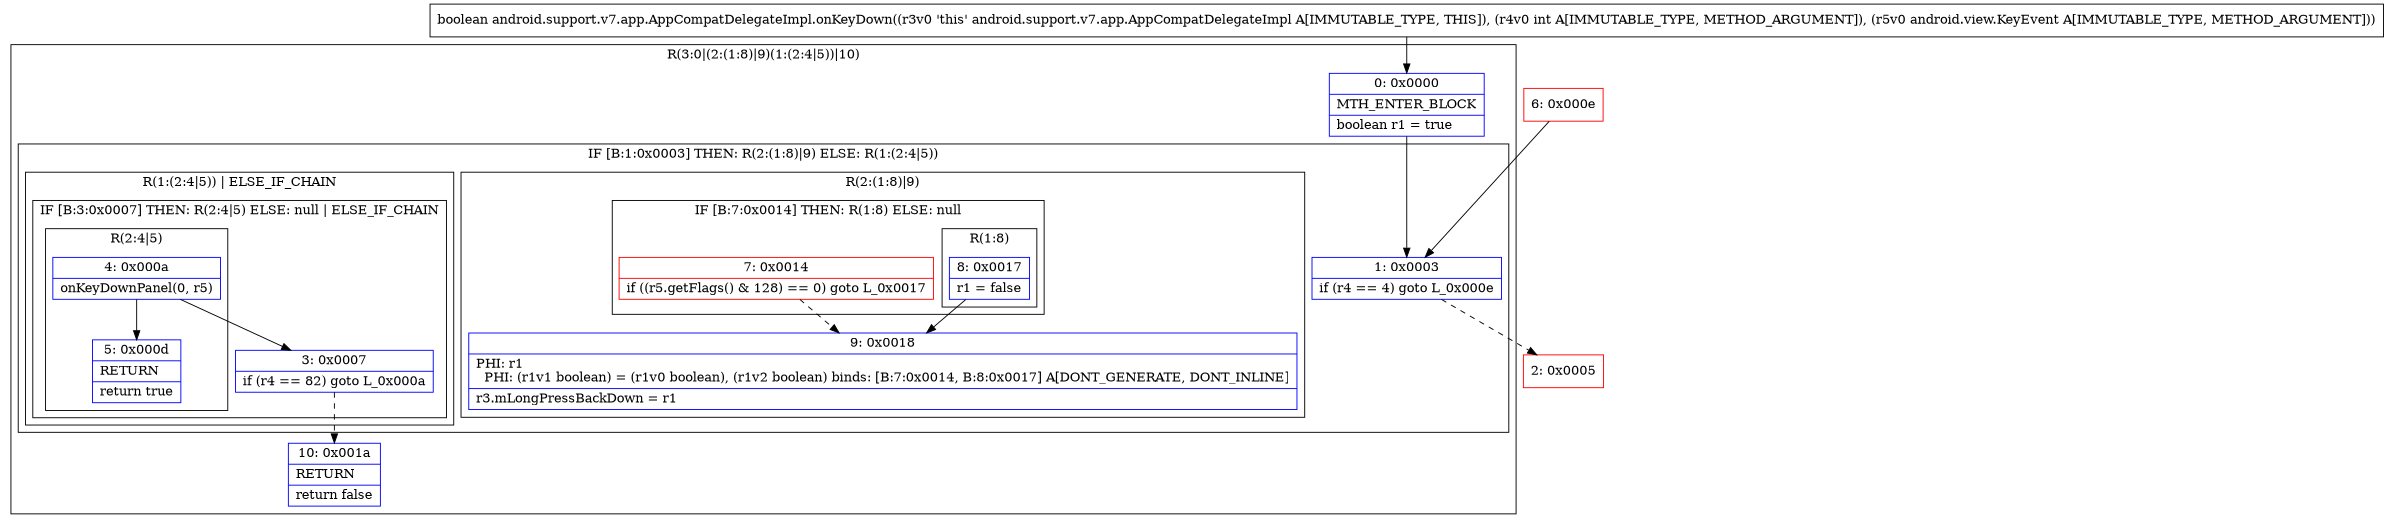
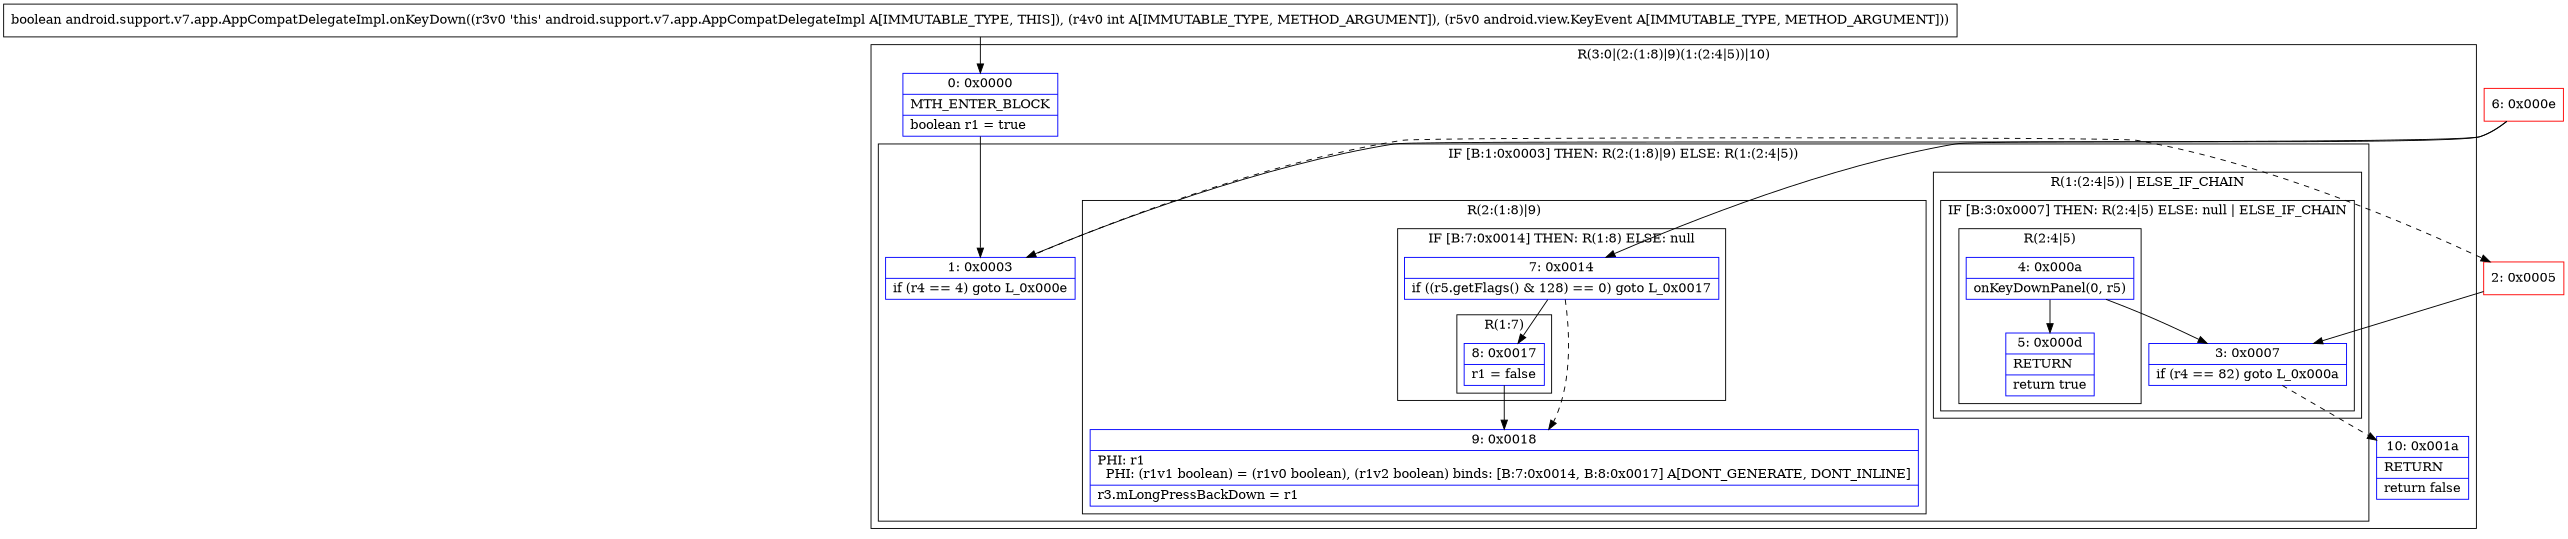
none -> (1918, 152)
(989, 239) -> (1504, 325)
(776, 278) -> (1562, 278)
none -> (2403, 316)
none -> (1534, 320)
